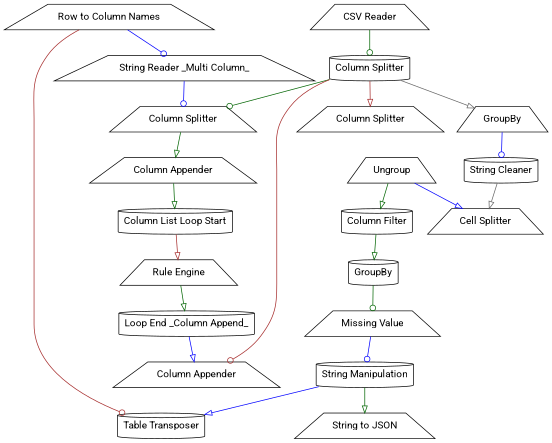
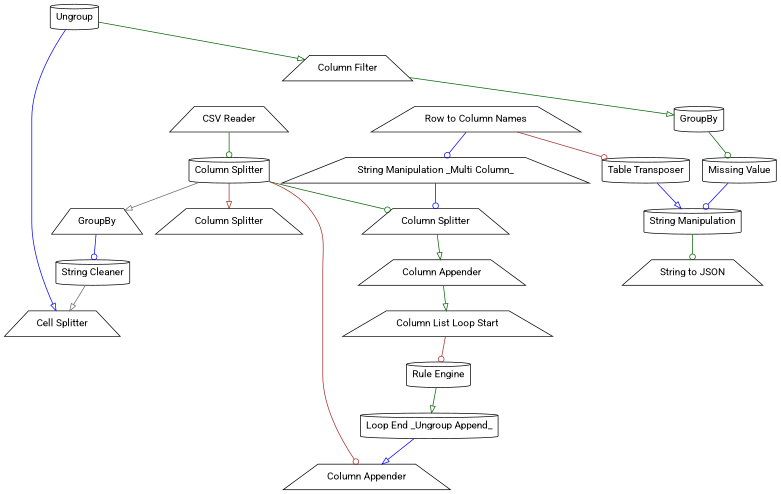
(185, 68) -> (436, 170)
(392, 170) -> (74, 17)
(175, 221) -> (448, 324)
(377, 221) -> (348, 68)
(177, 244) -> (444, 346)
(179, 273) -> (438, 375)
(187, 324) -> (429, 426)
(373, 324) -> (739, 170)
(365, 397) -> (693, 244)
(265, 400) -> (667, 193)
